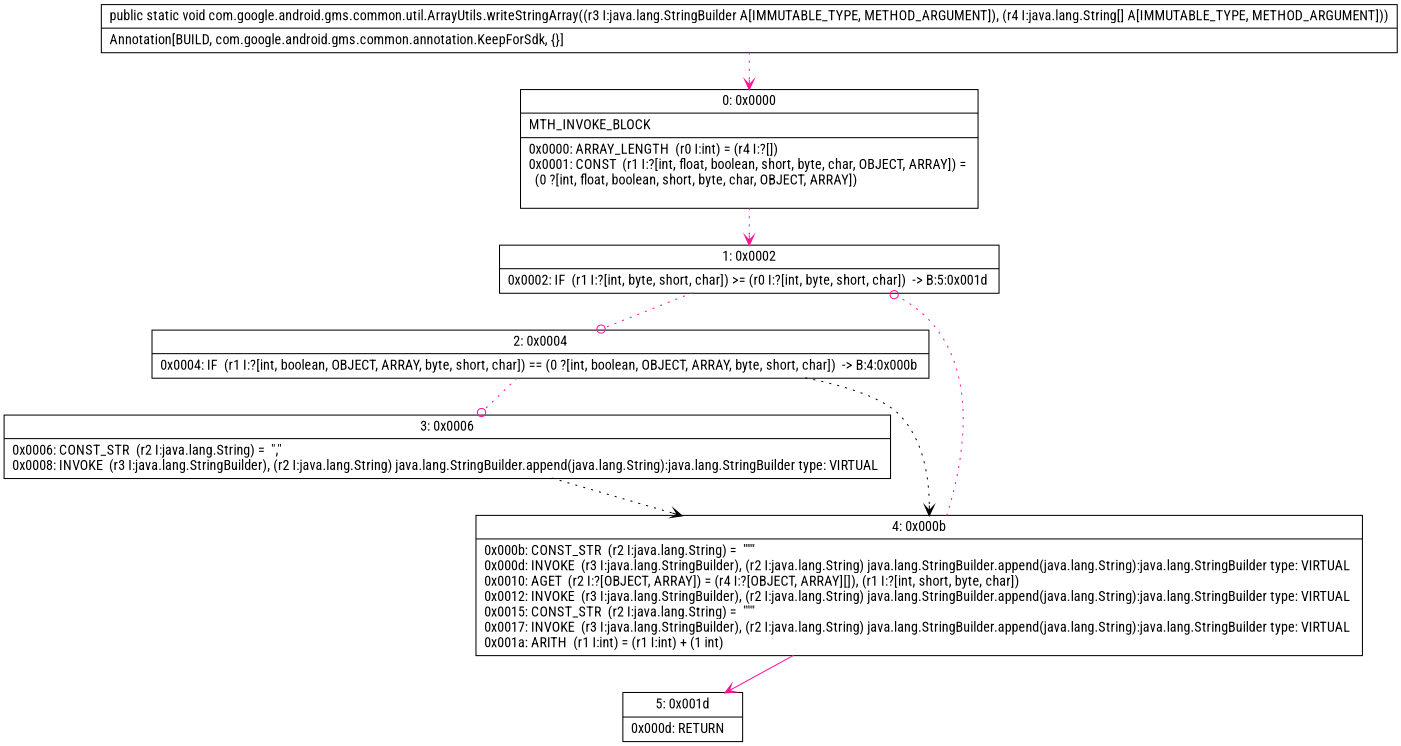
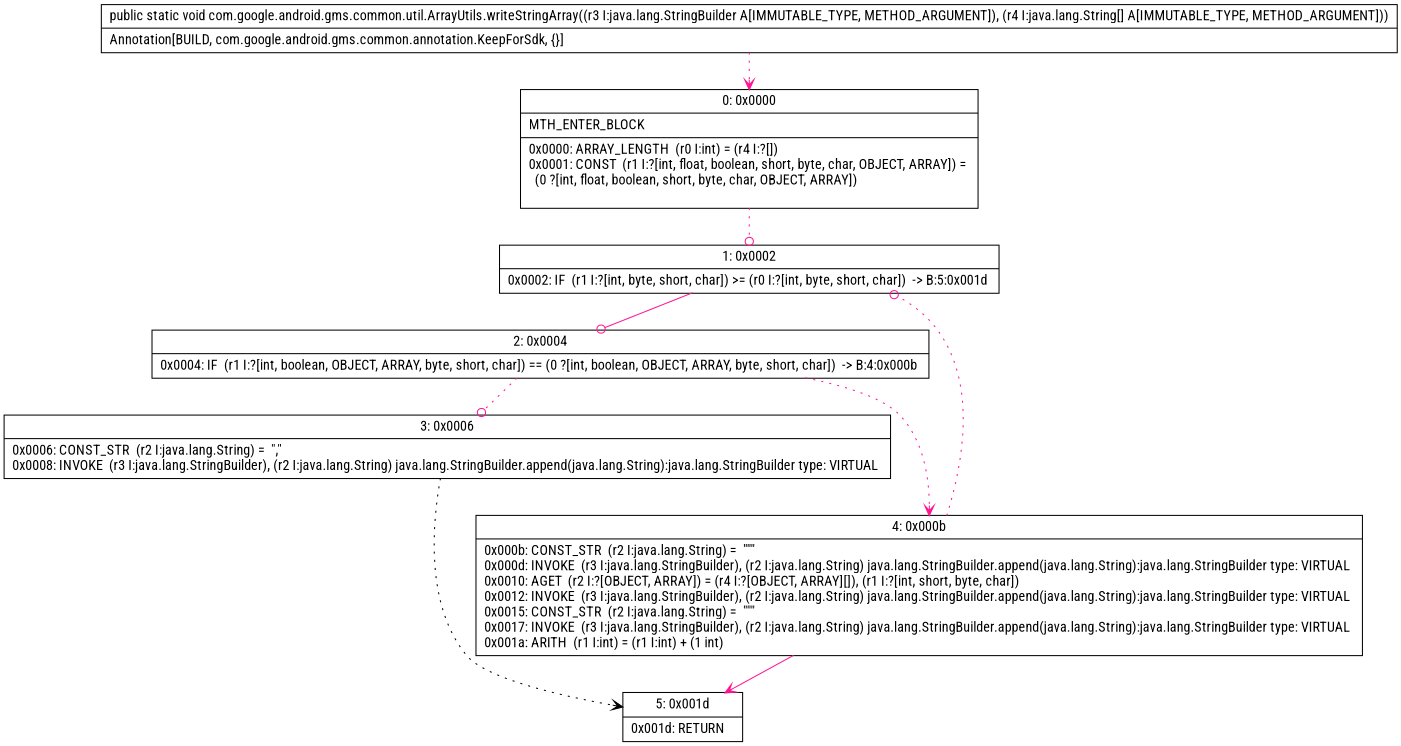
(590, 125) -> (587, 125)
(749, 222) -> (749, 222)
(649, 310) -> (649, 310)
(898, 413) -> (898, 413)
(612, 496) -> (459, 644)
(683, 729) -> (683, 729)
